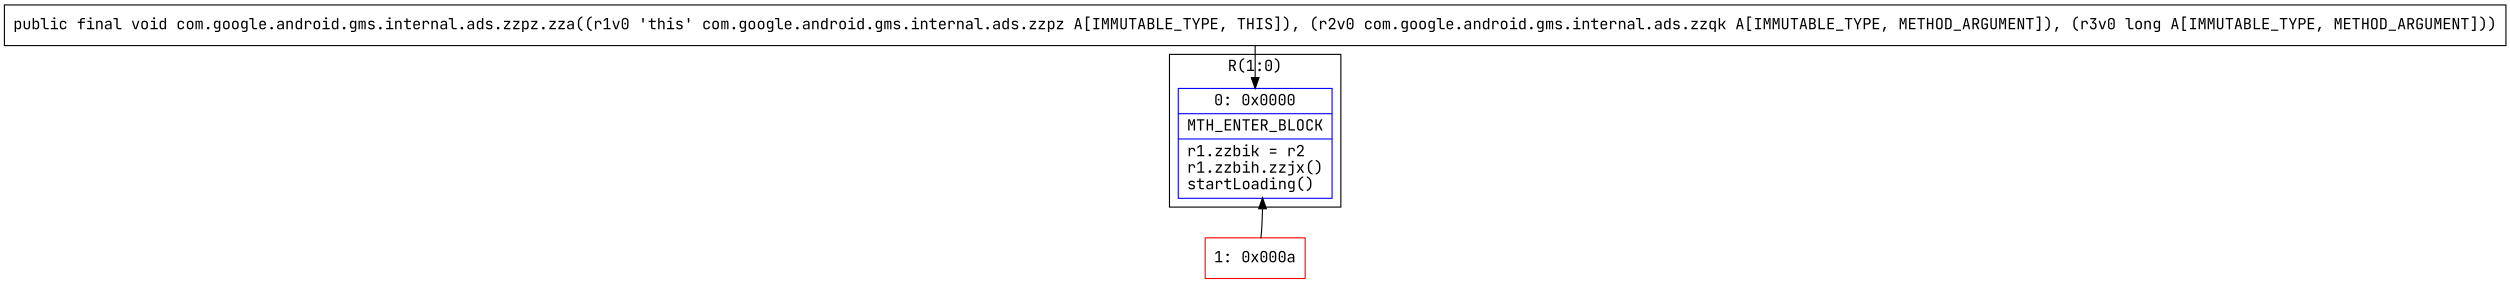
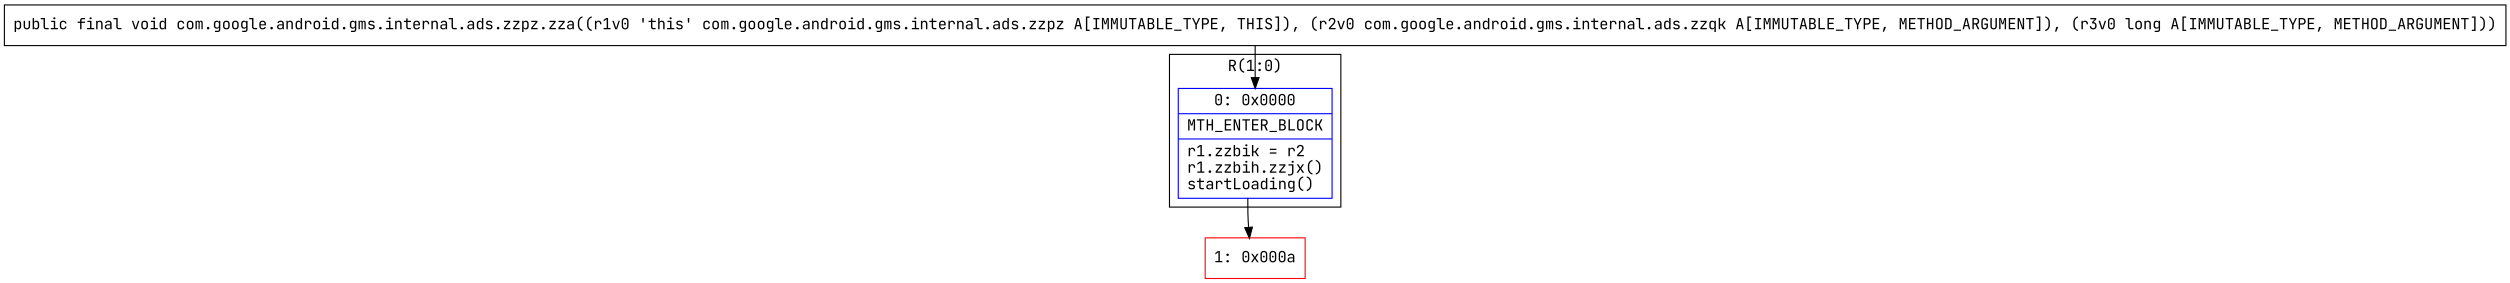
(1262, 224) -> (1248, 214)
